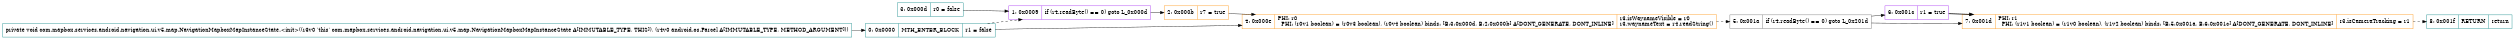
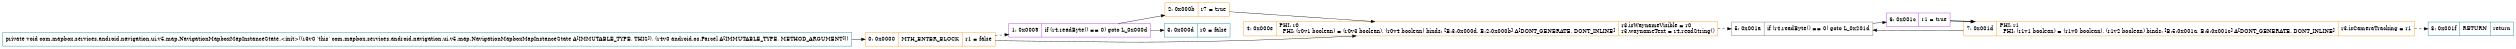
(984, 11) -> (1156, 30)
(1915, 23) -> (1920, 31)
(930, 30) -> (930, 39)
